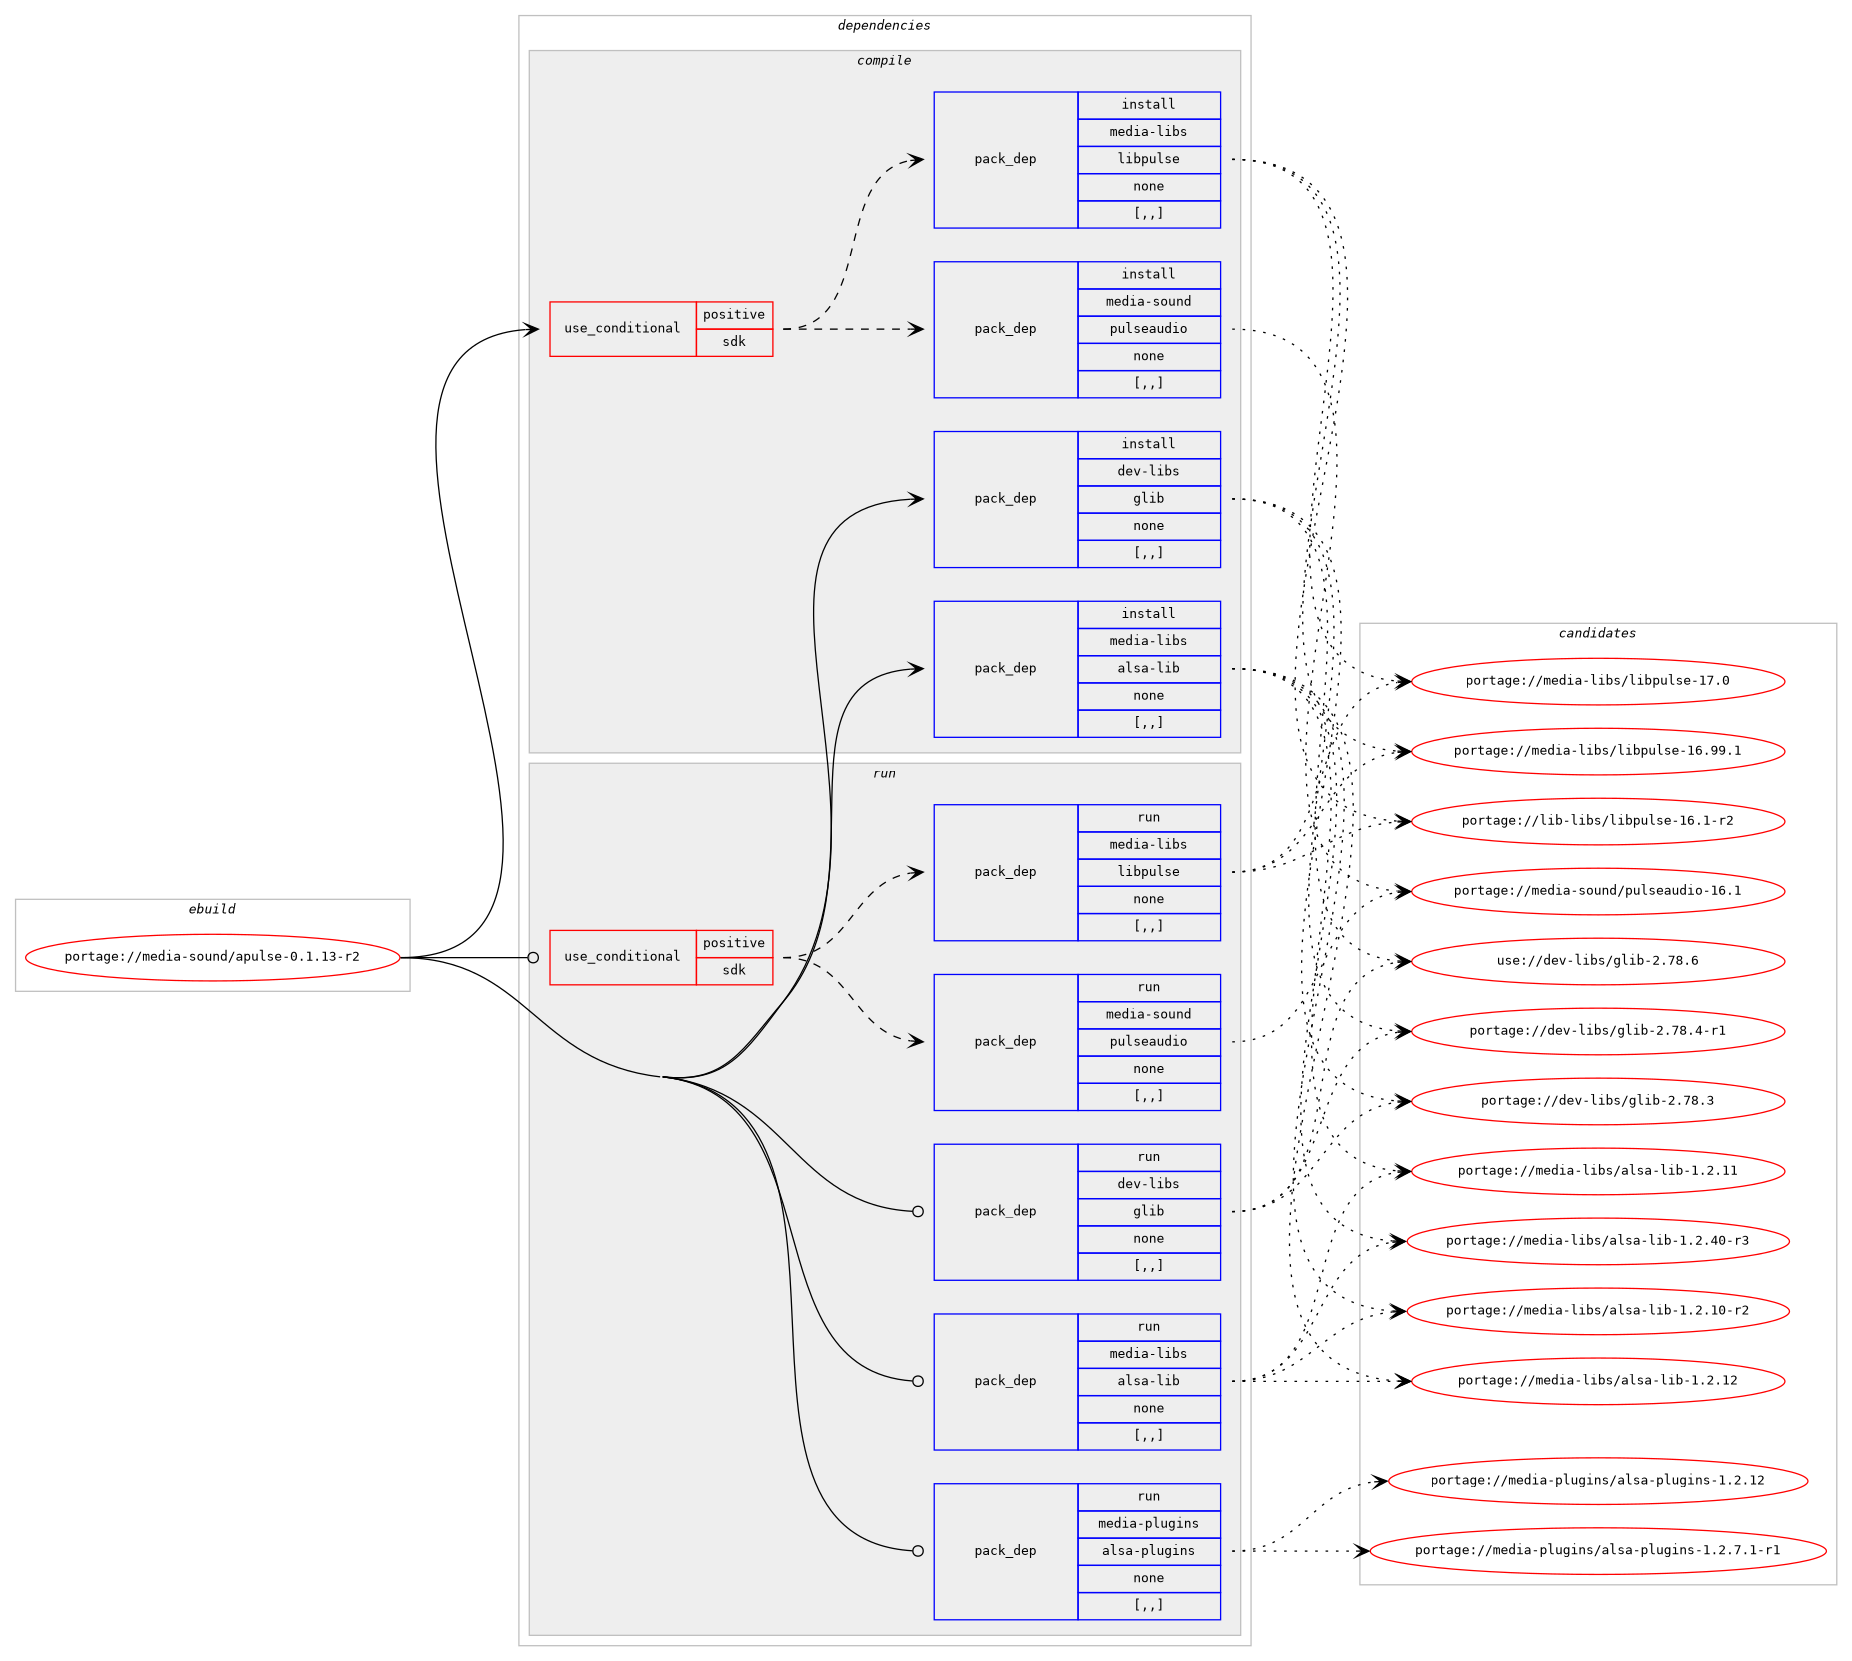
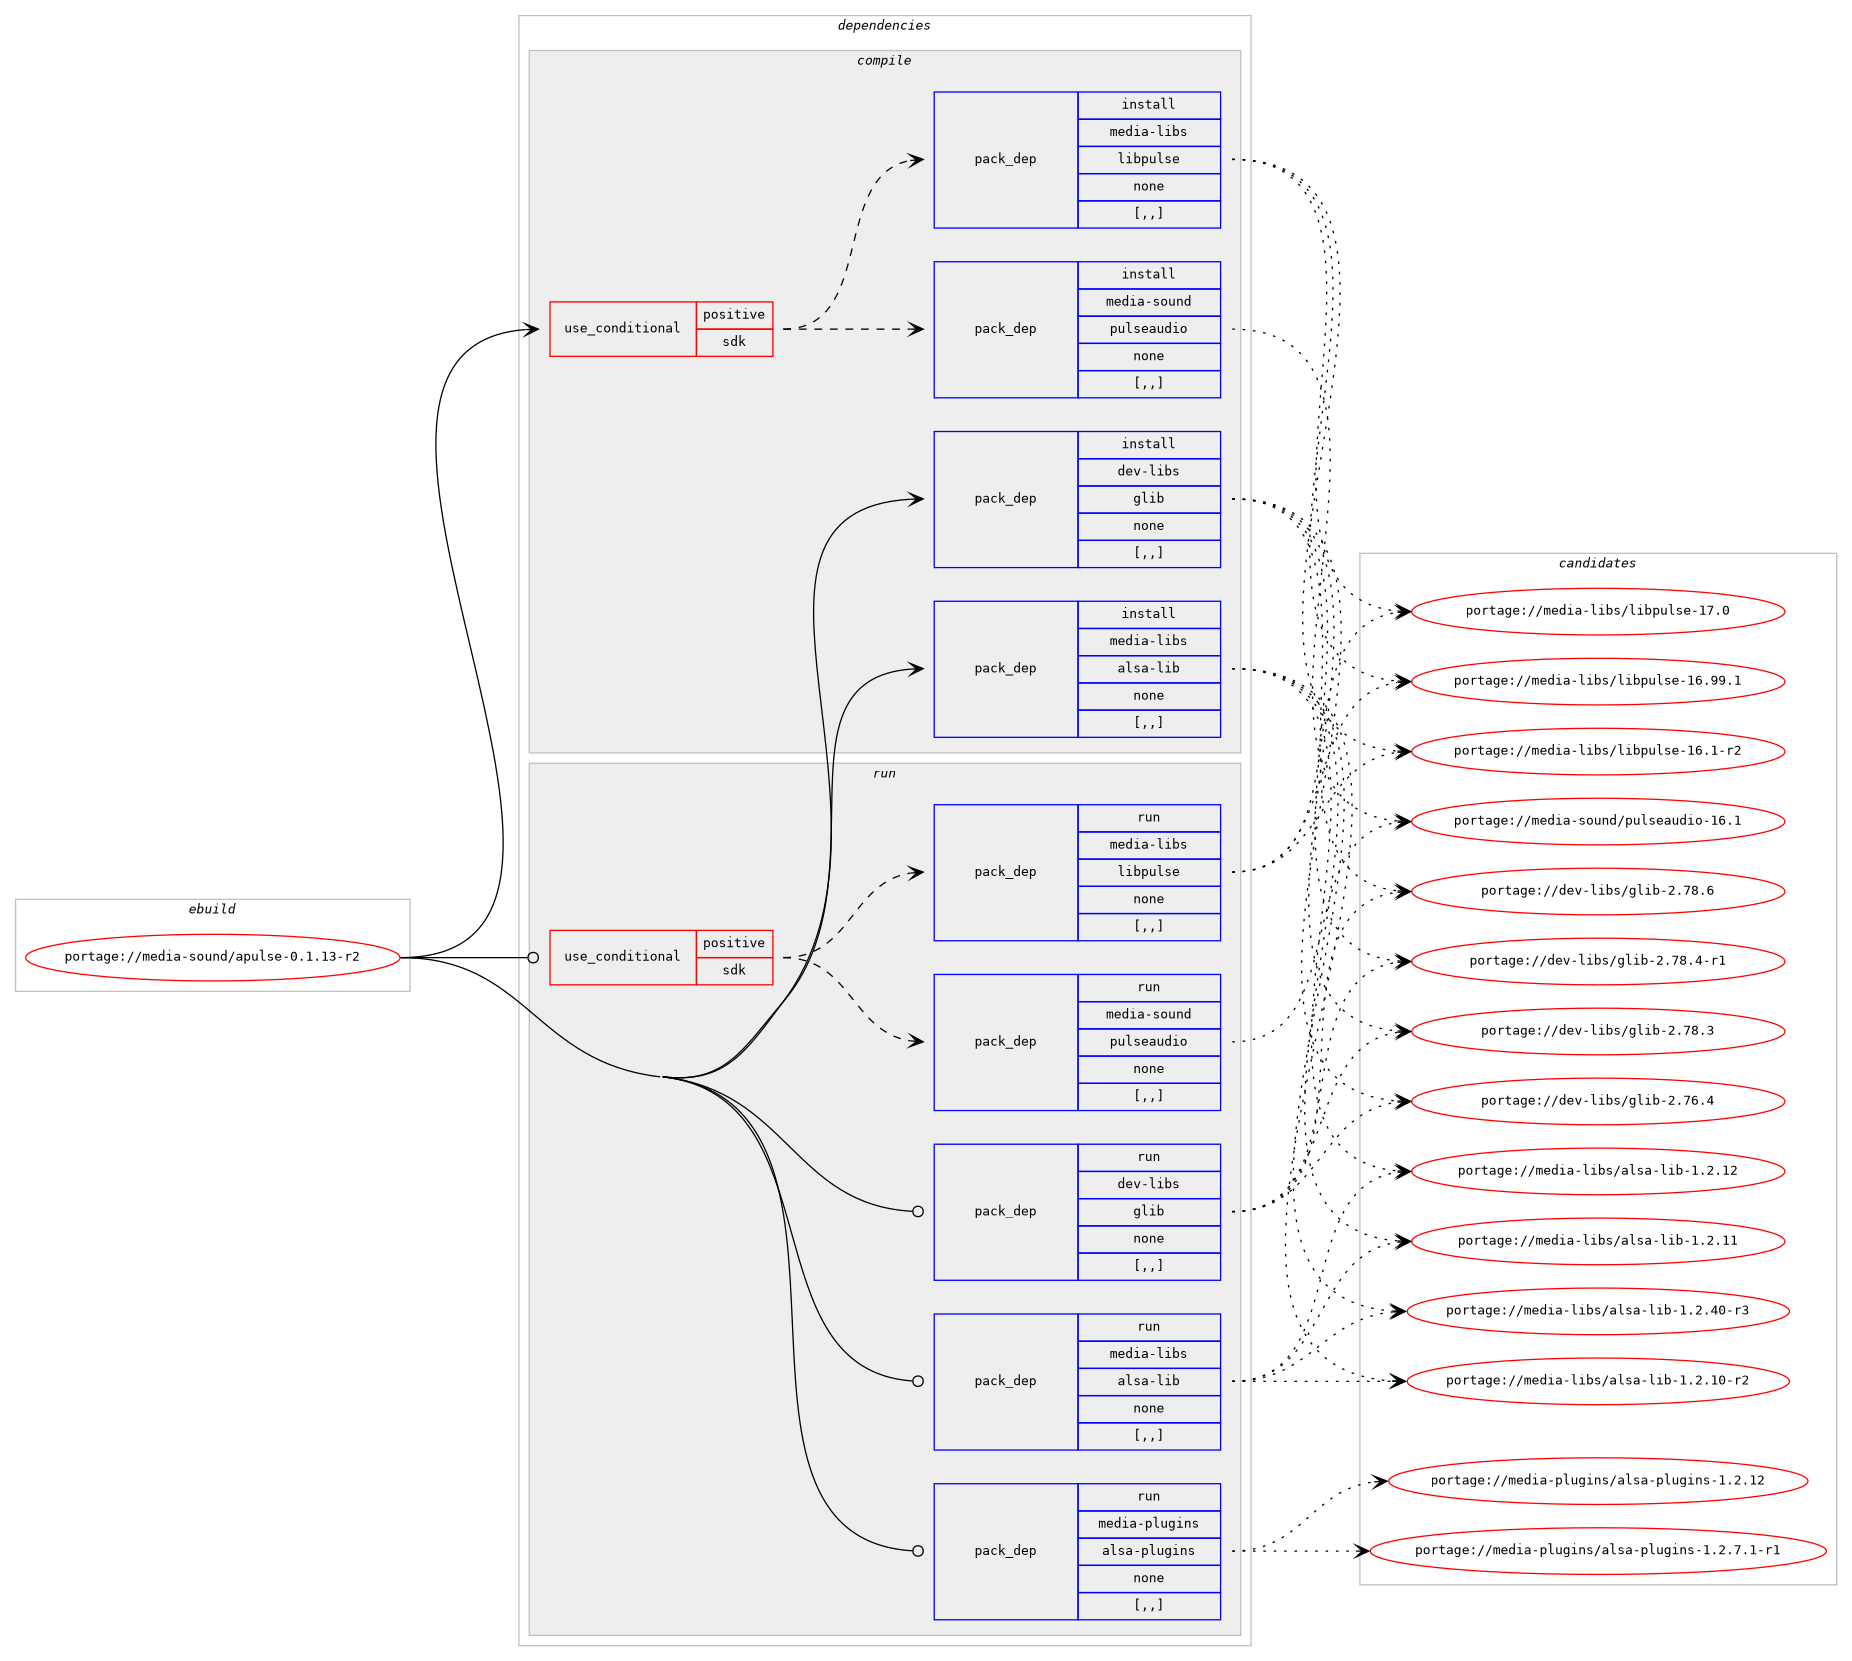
(1598, 822) -> (1598, 752)
(1598, 962) -> (1598, 892)
none -> (1598, 1101)
